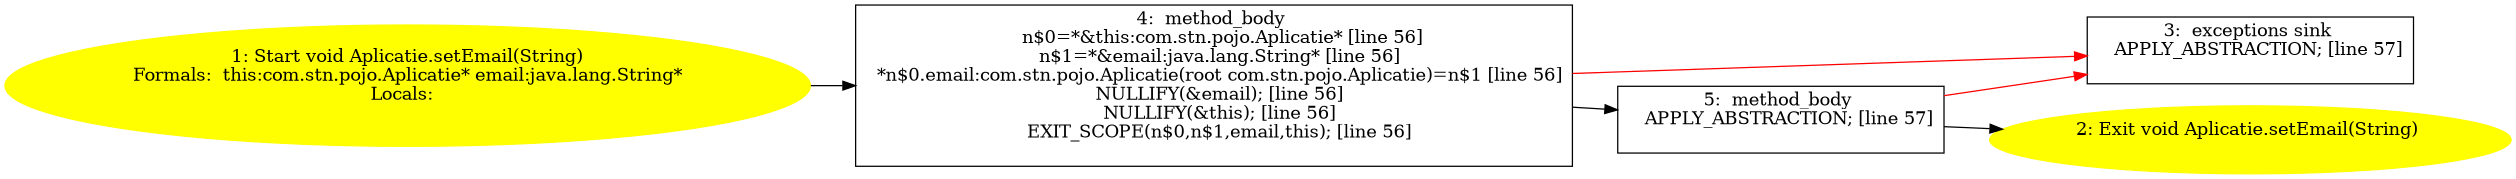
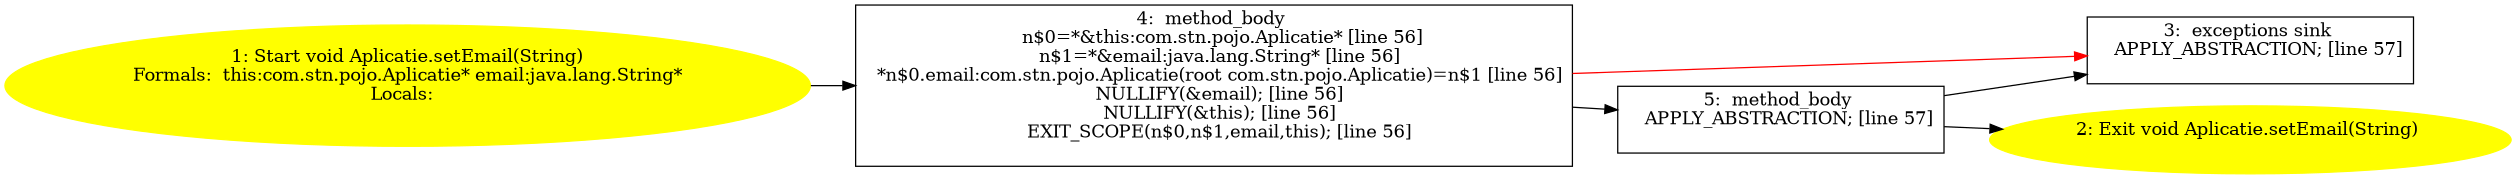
(2009, 86) -> (2009, 86)
